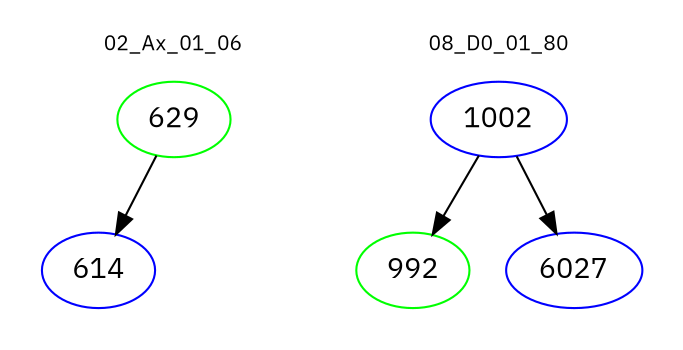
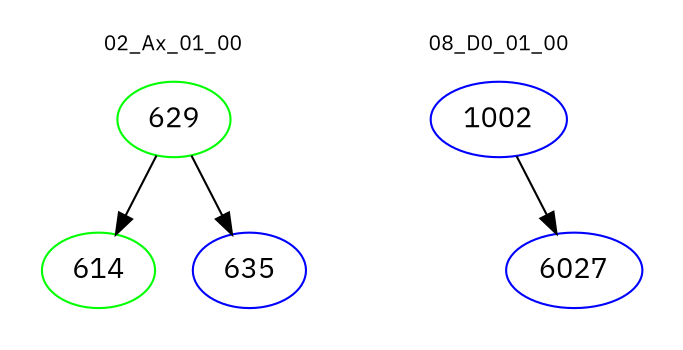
(174, 45) -> (174, 45)
(499, 45) -> (499, 45)
(99, 270) -> (99, 270)
none -> (249, 270)
(413, 270) -> none
